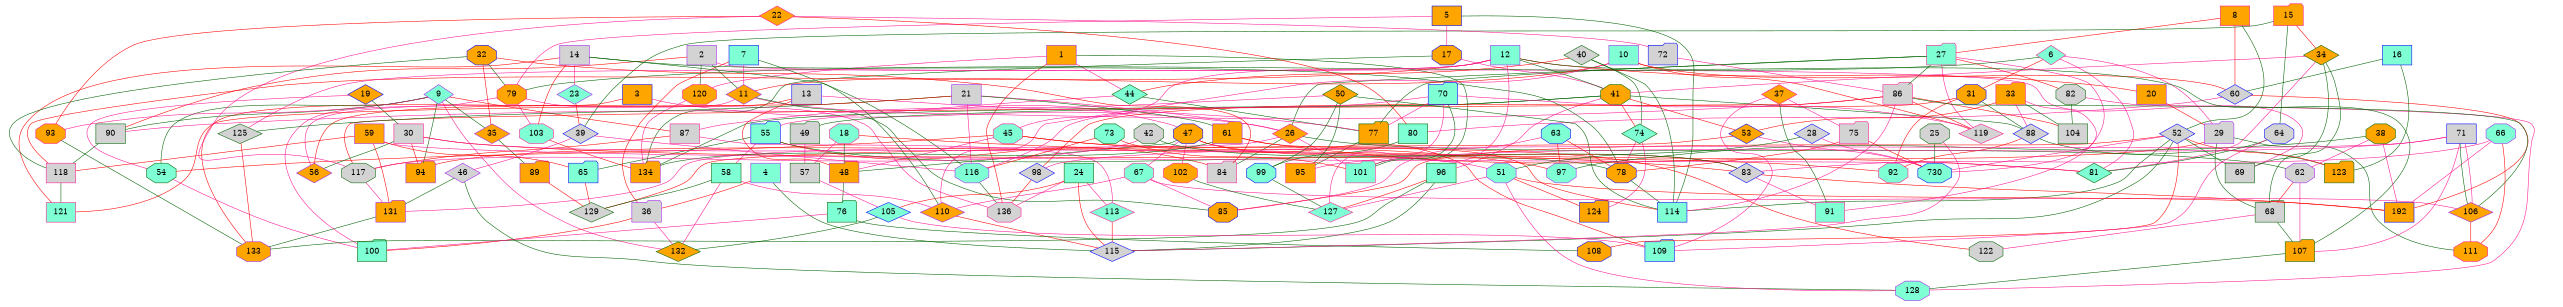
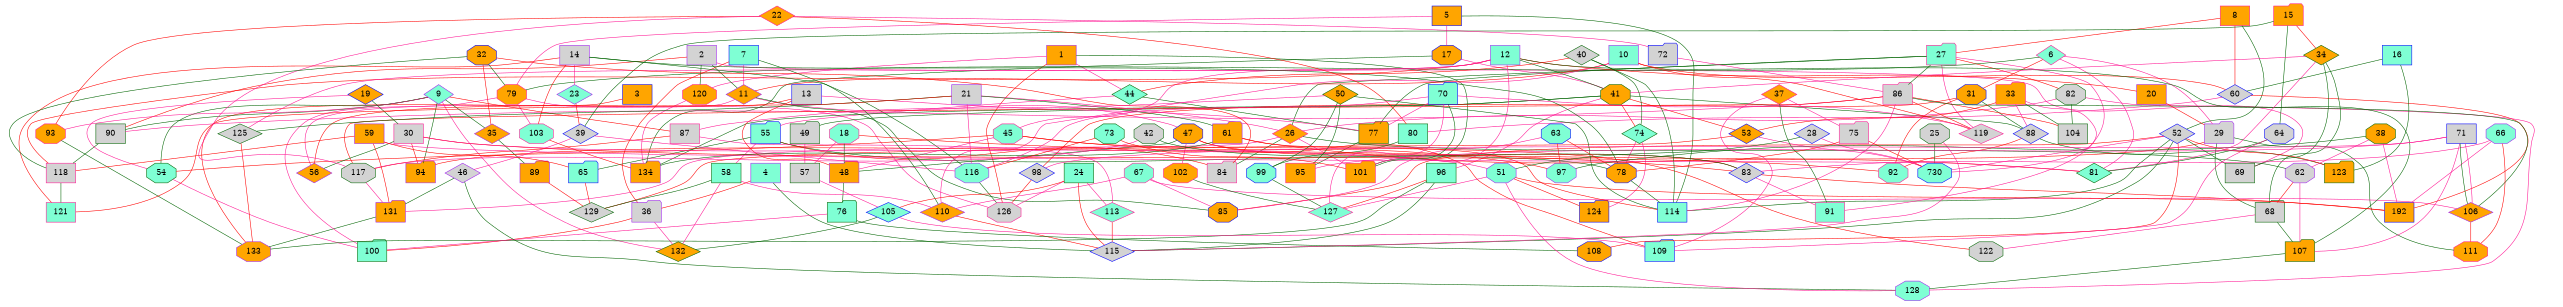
(965, 115) -> (1623, 116)
(1163, 153) -> none
(1361, 173) -> (1361, 173)
(1004, 212) -> (1004, 212)
